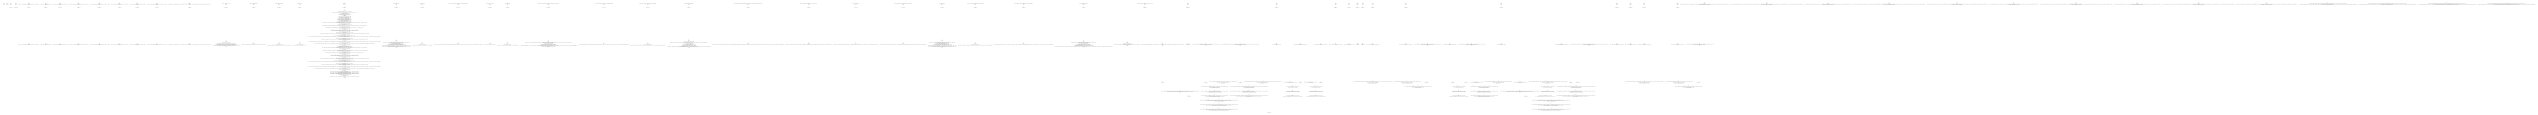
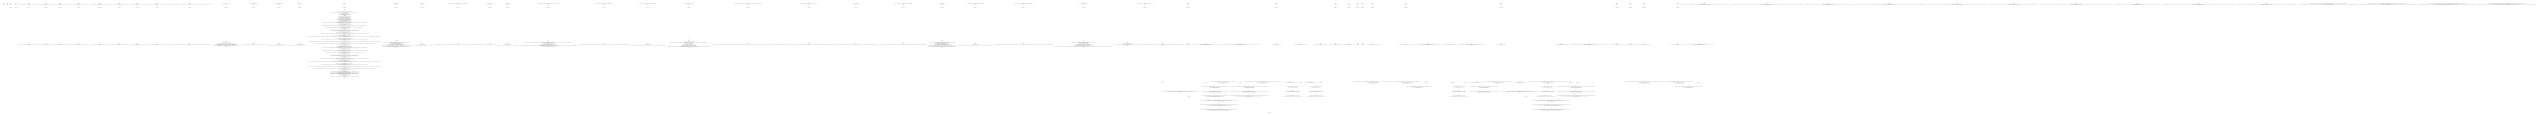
(1484, 96) -> none
